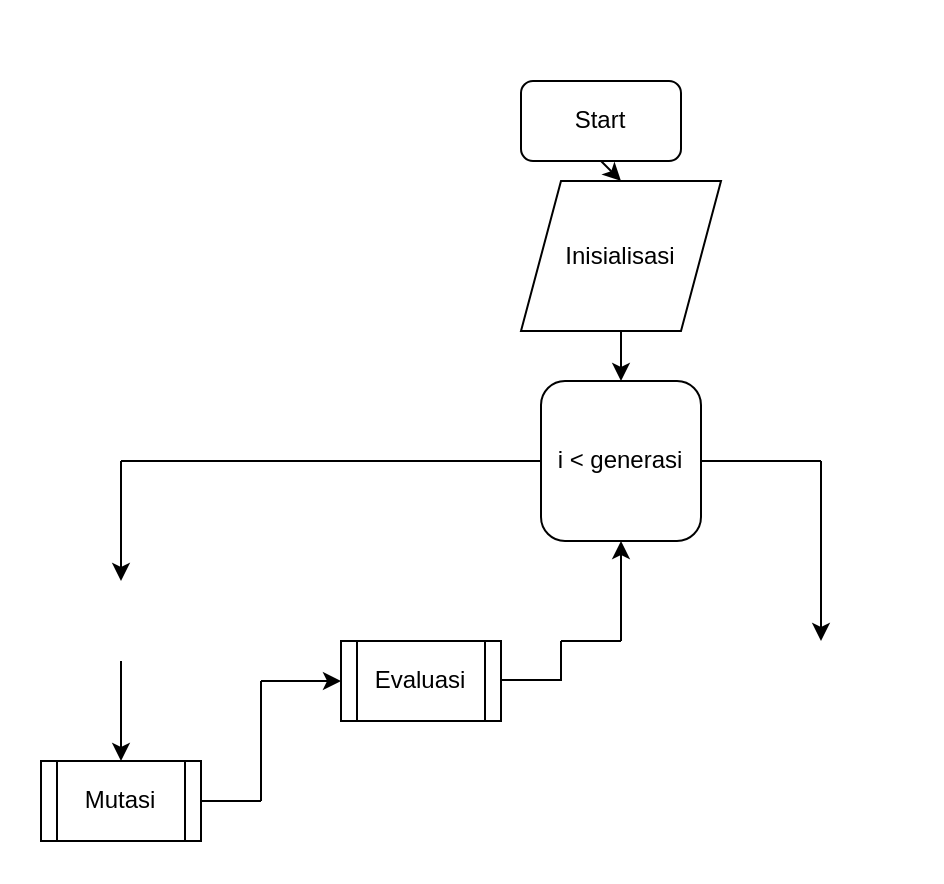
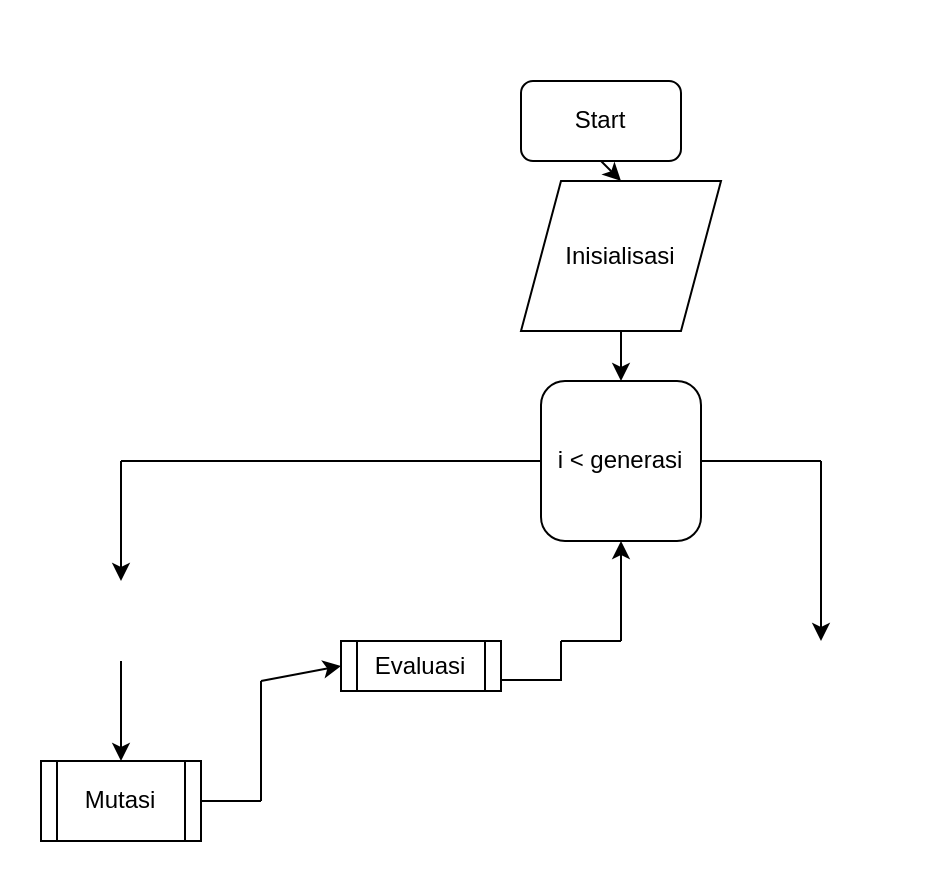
(421, 681) -> (421, 666)
